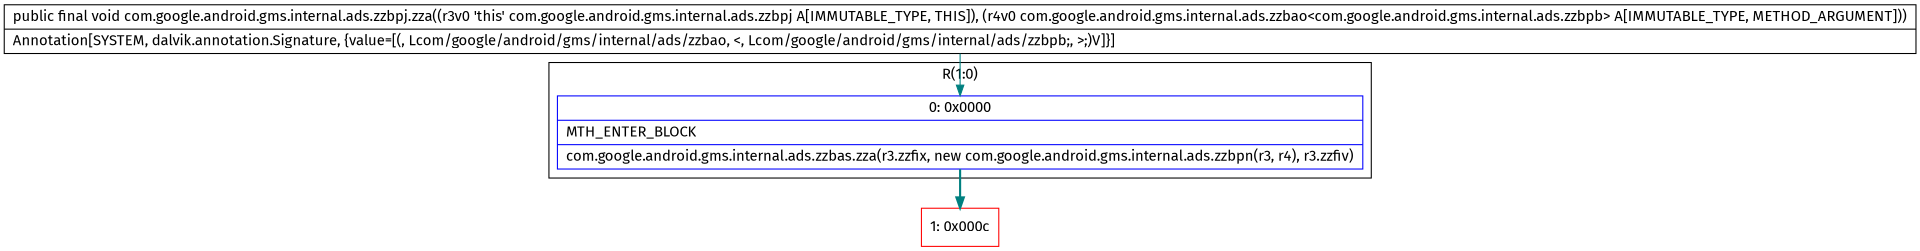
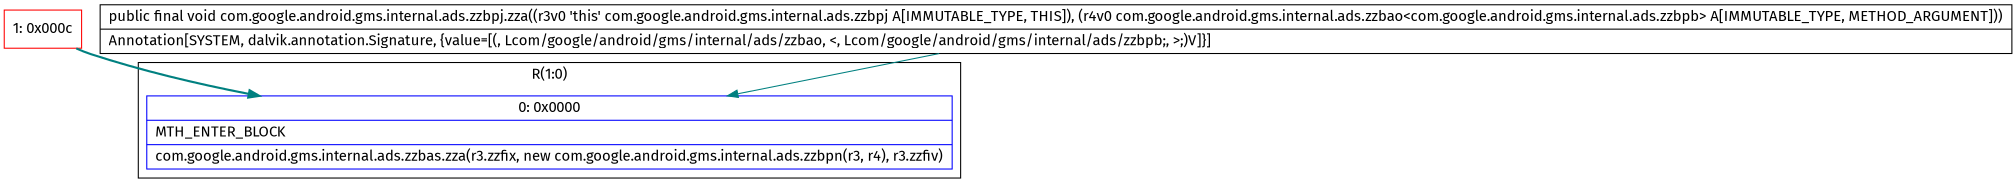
(960, 185) -> (162, 74)
